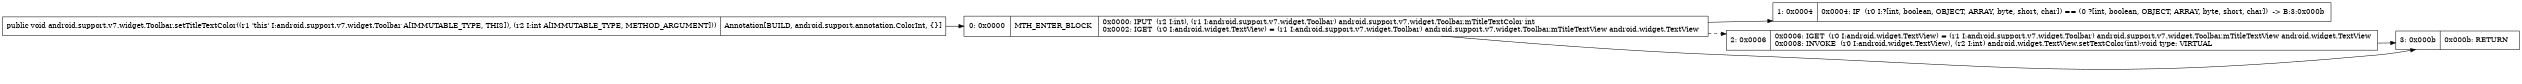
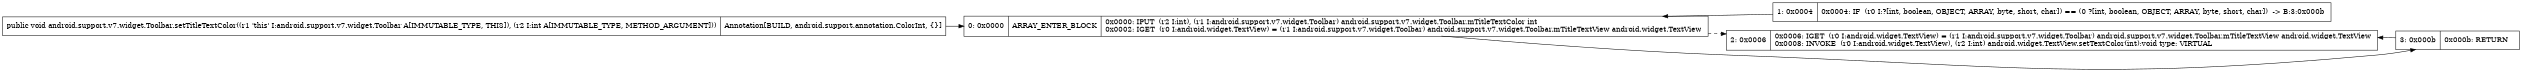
(1738, 22) -> (1720, 15)
(1053, 26) -> (1055, 26)
(2384, 43) -> (2389, 38)
